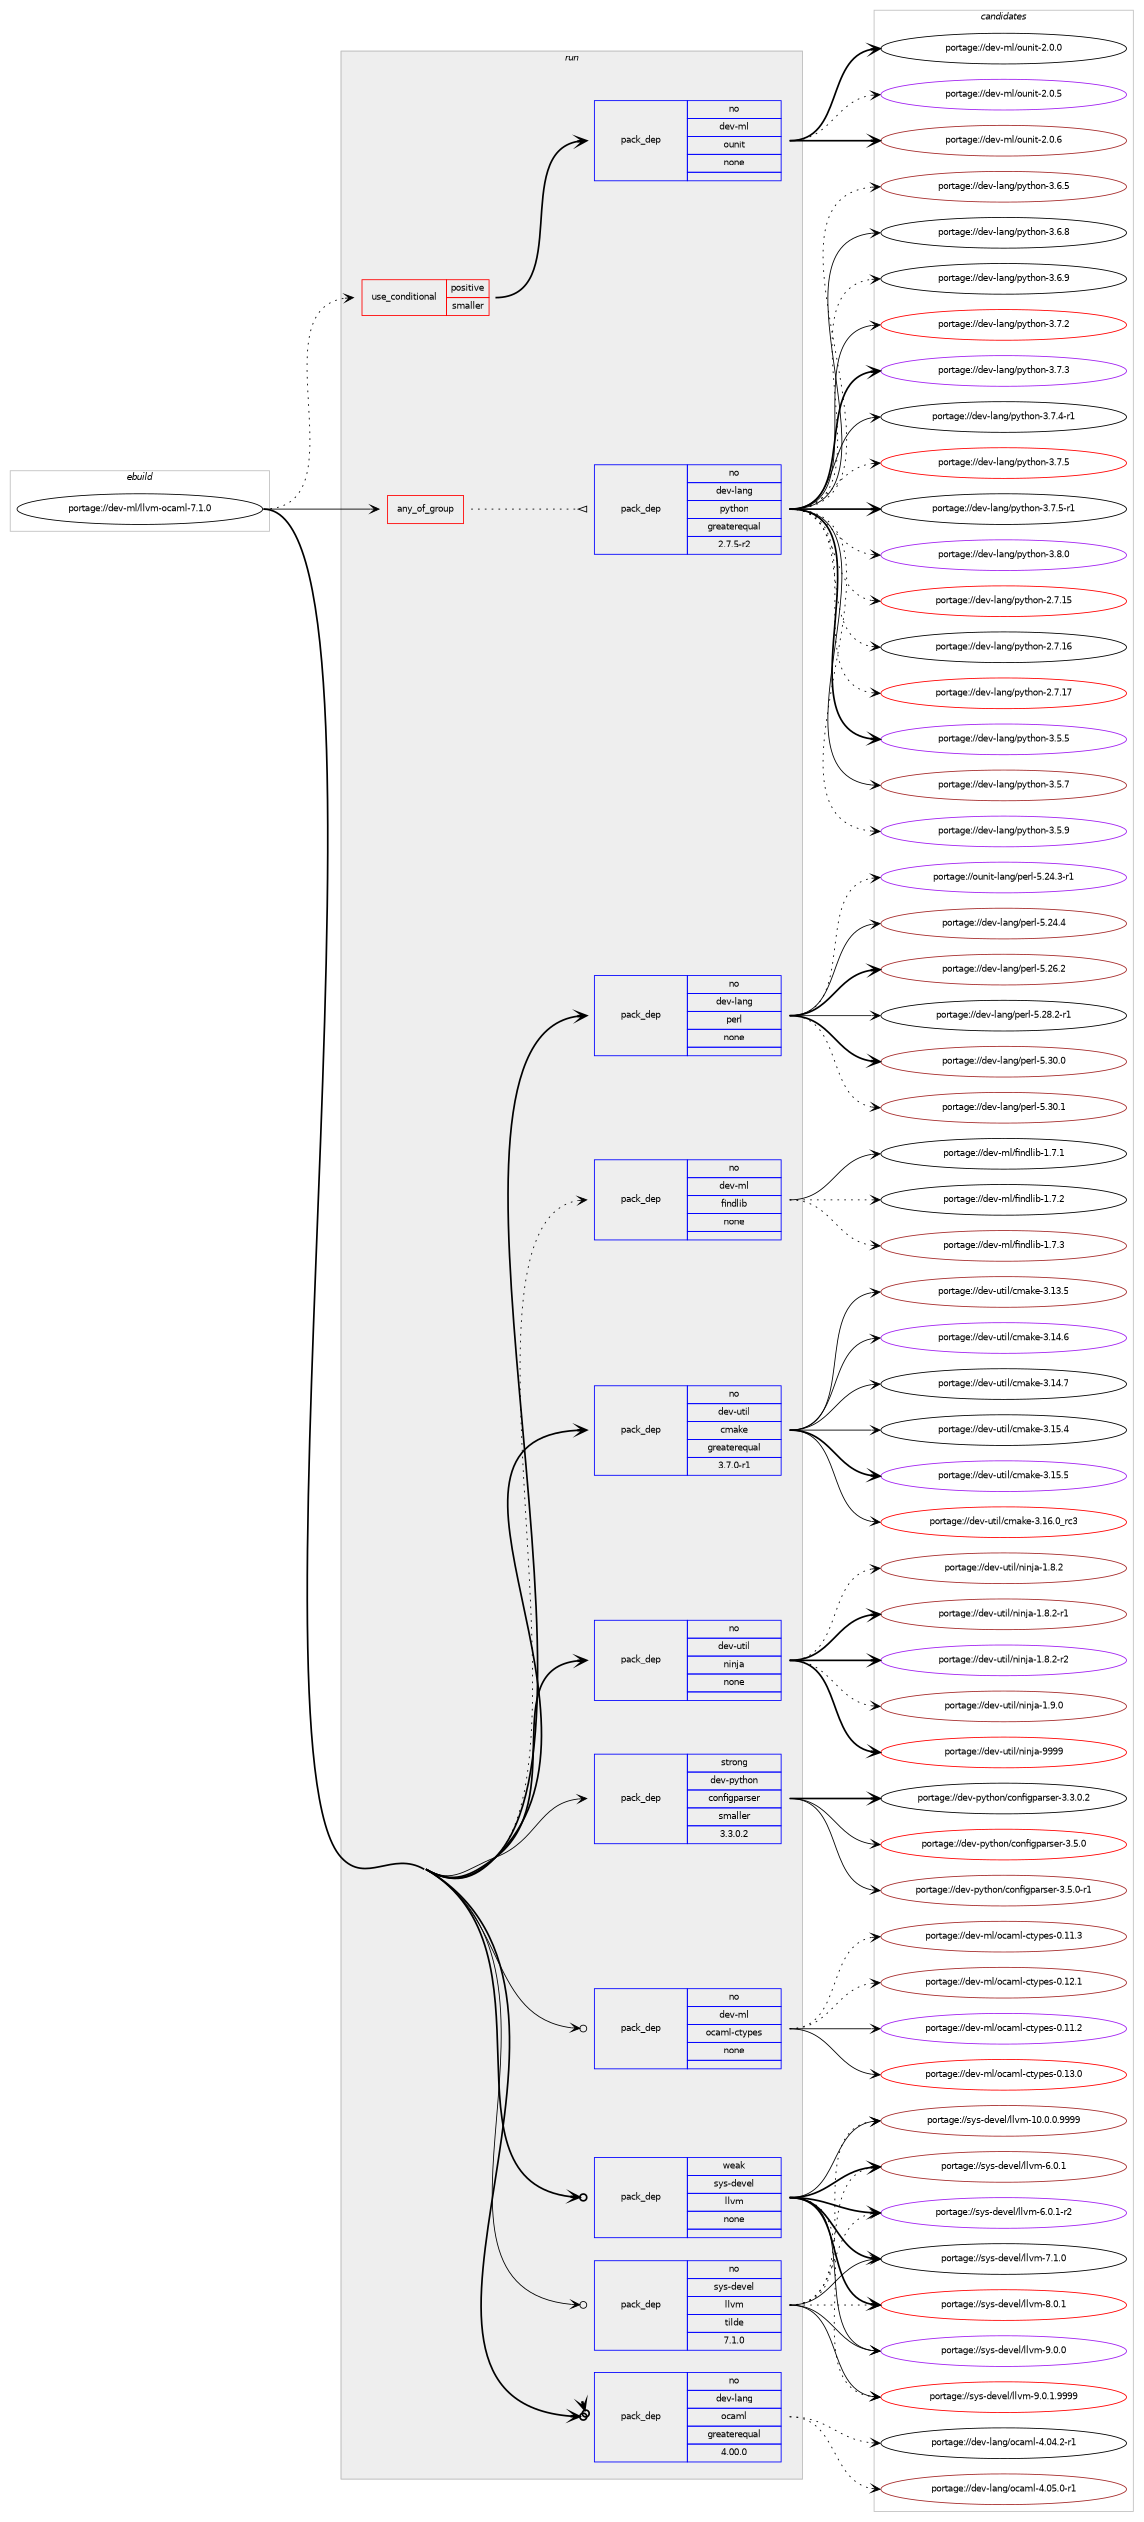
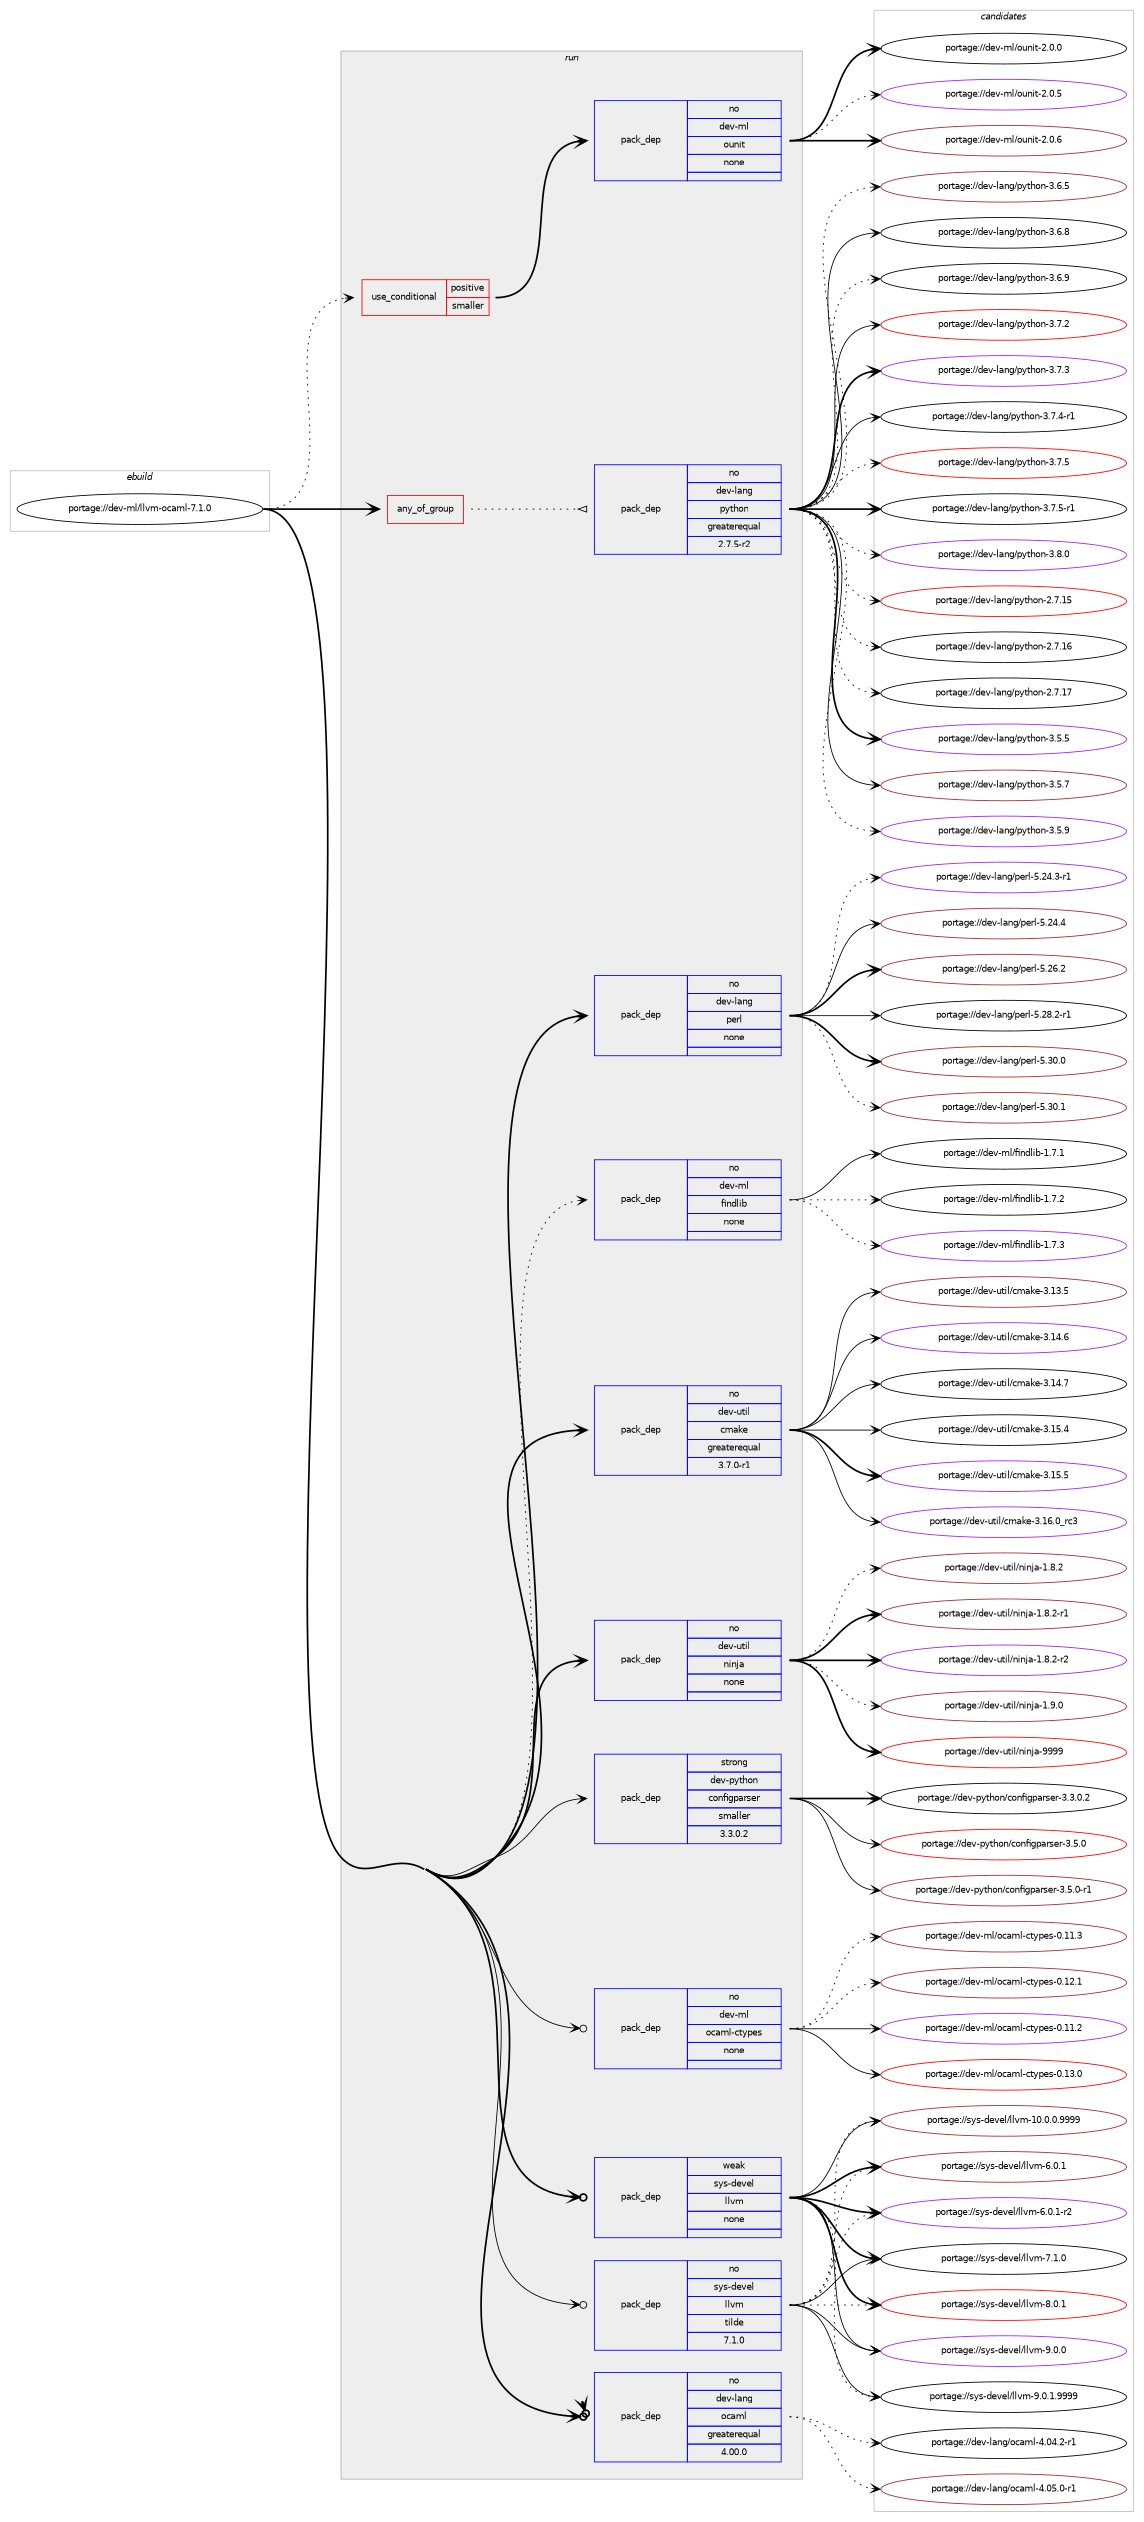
(317, 509) -> (317, 509)
(1004, 693) -> (1004, 693)
(1004, 878) -> (1004, 878)
(1004, 1246) -> (1004, 1246)
(1004, 1522) -> (1004, 1522)
(1004, 2397) -> (1004, 2397)
